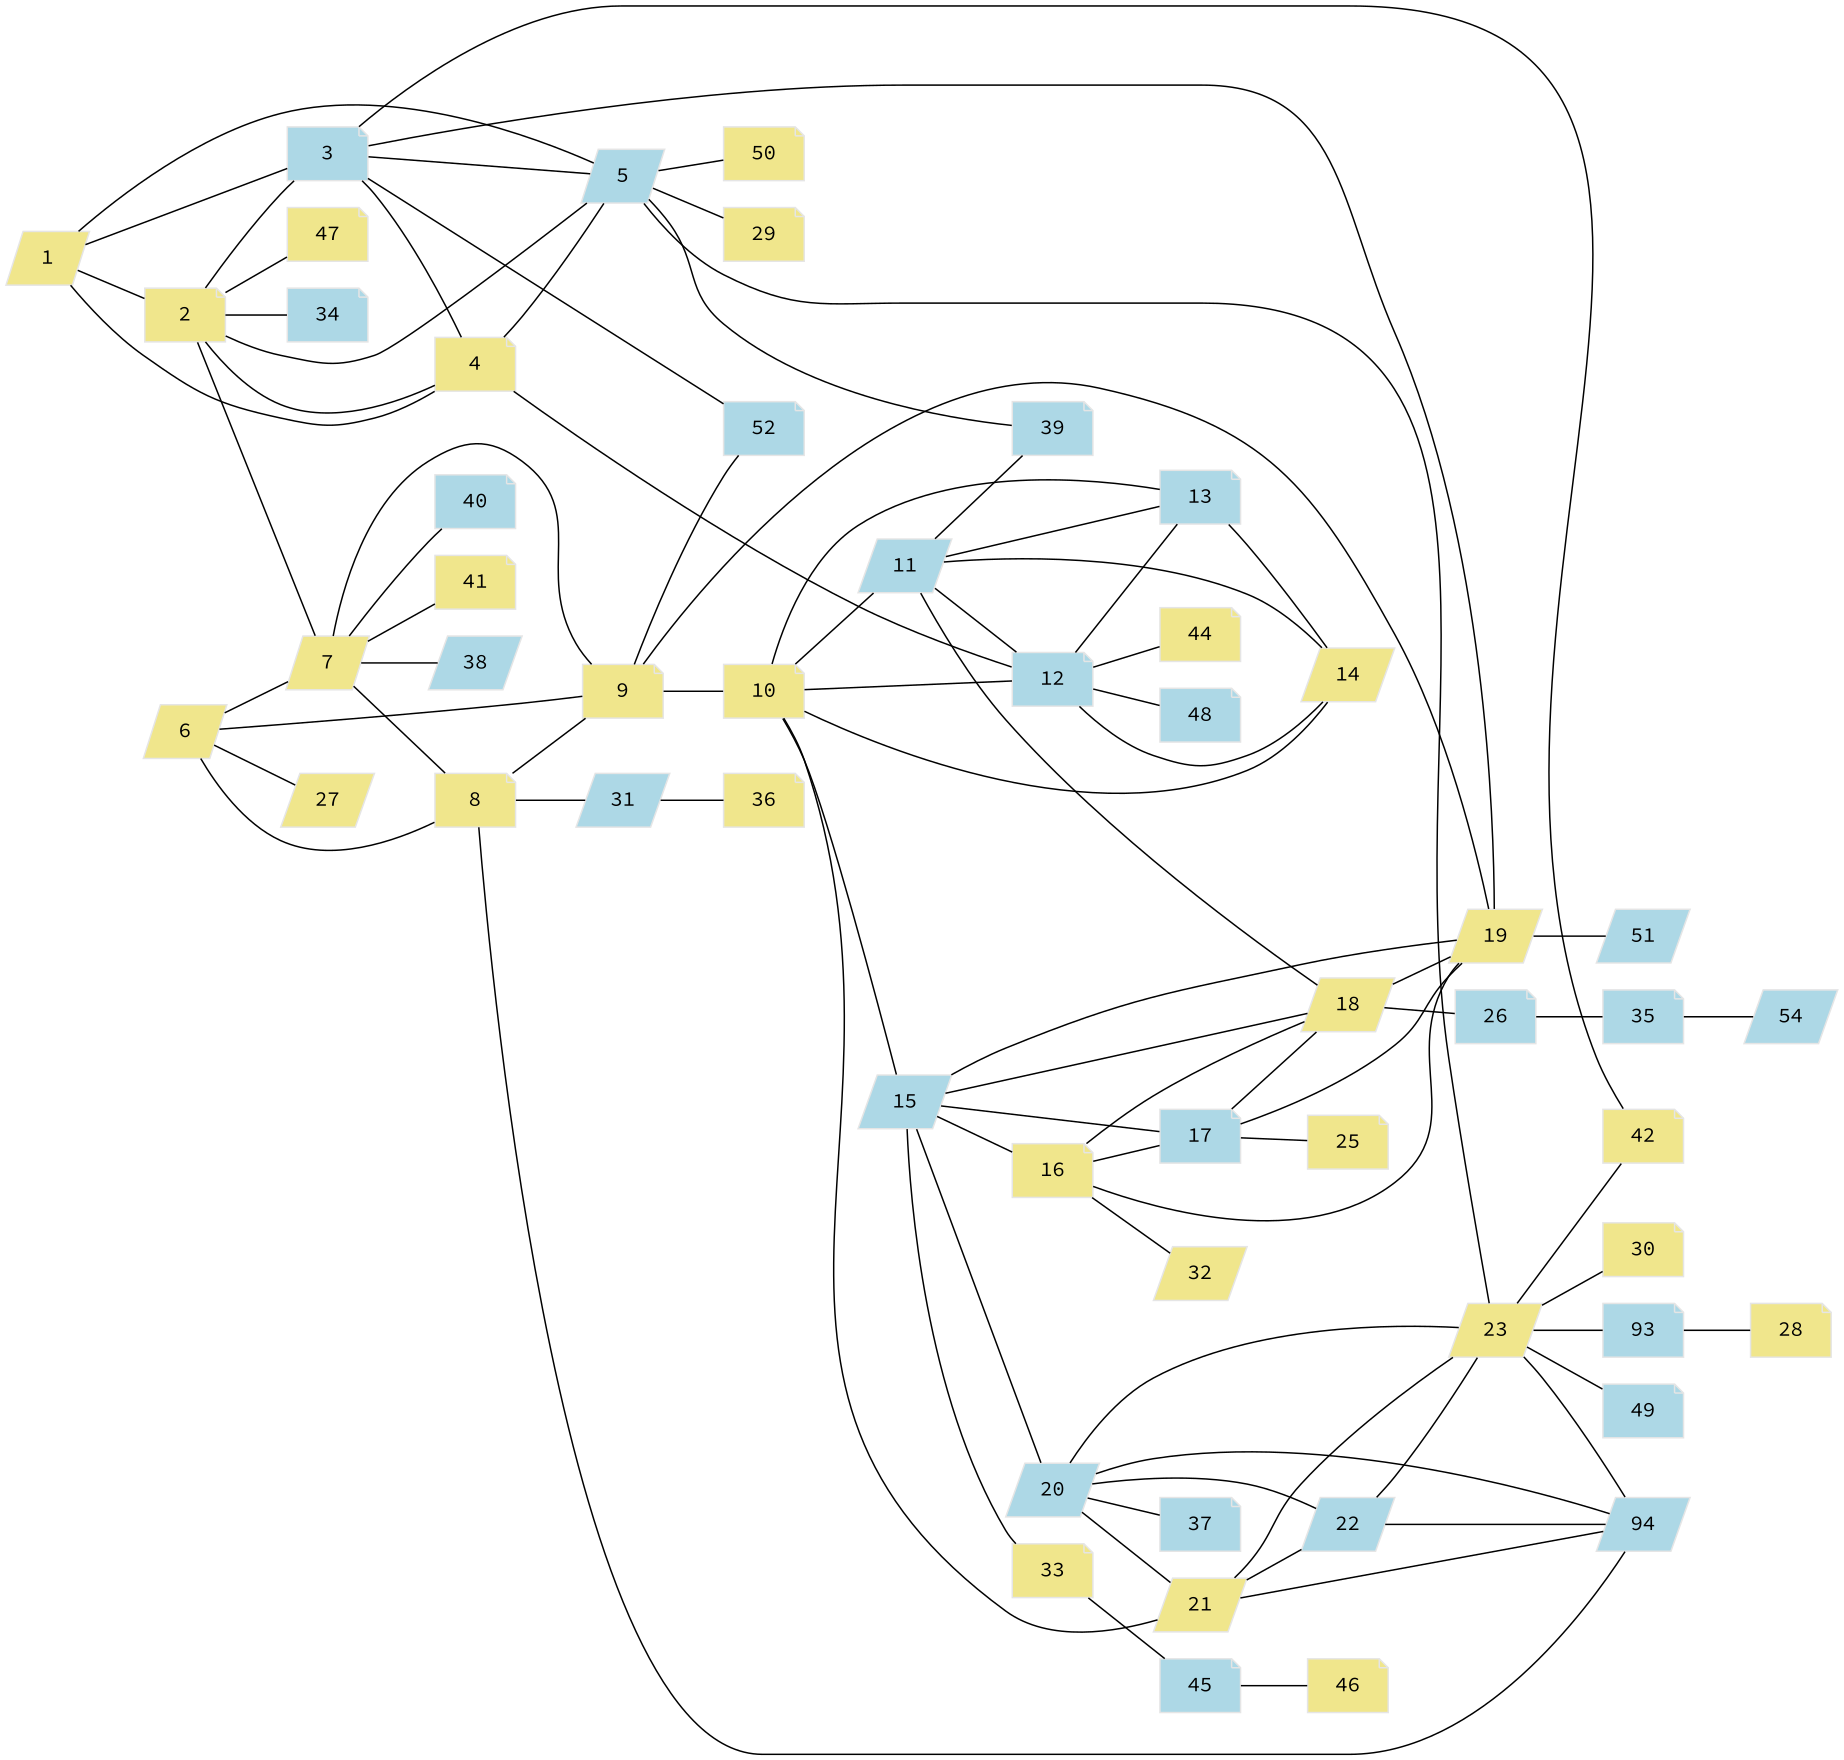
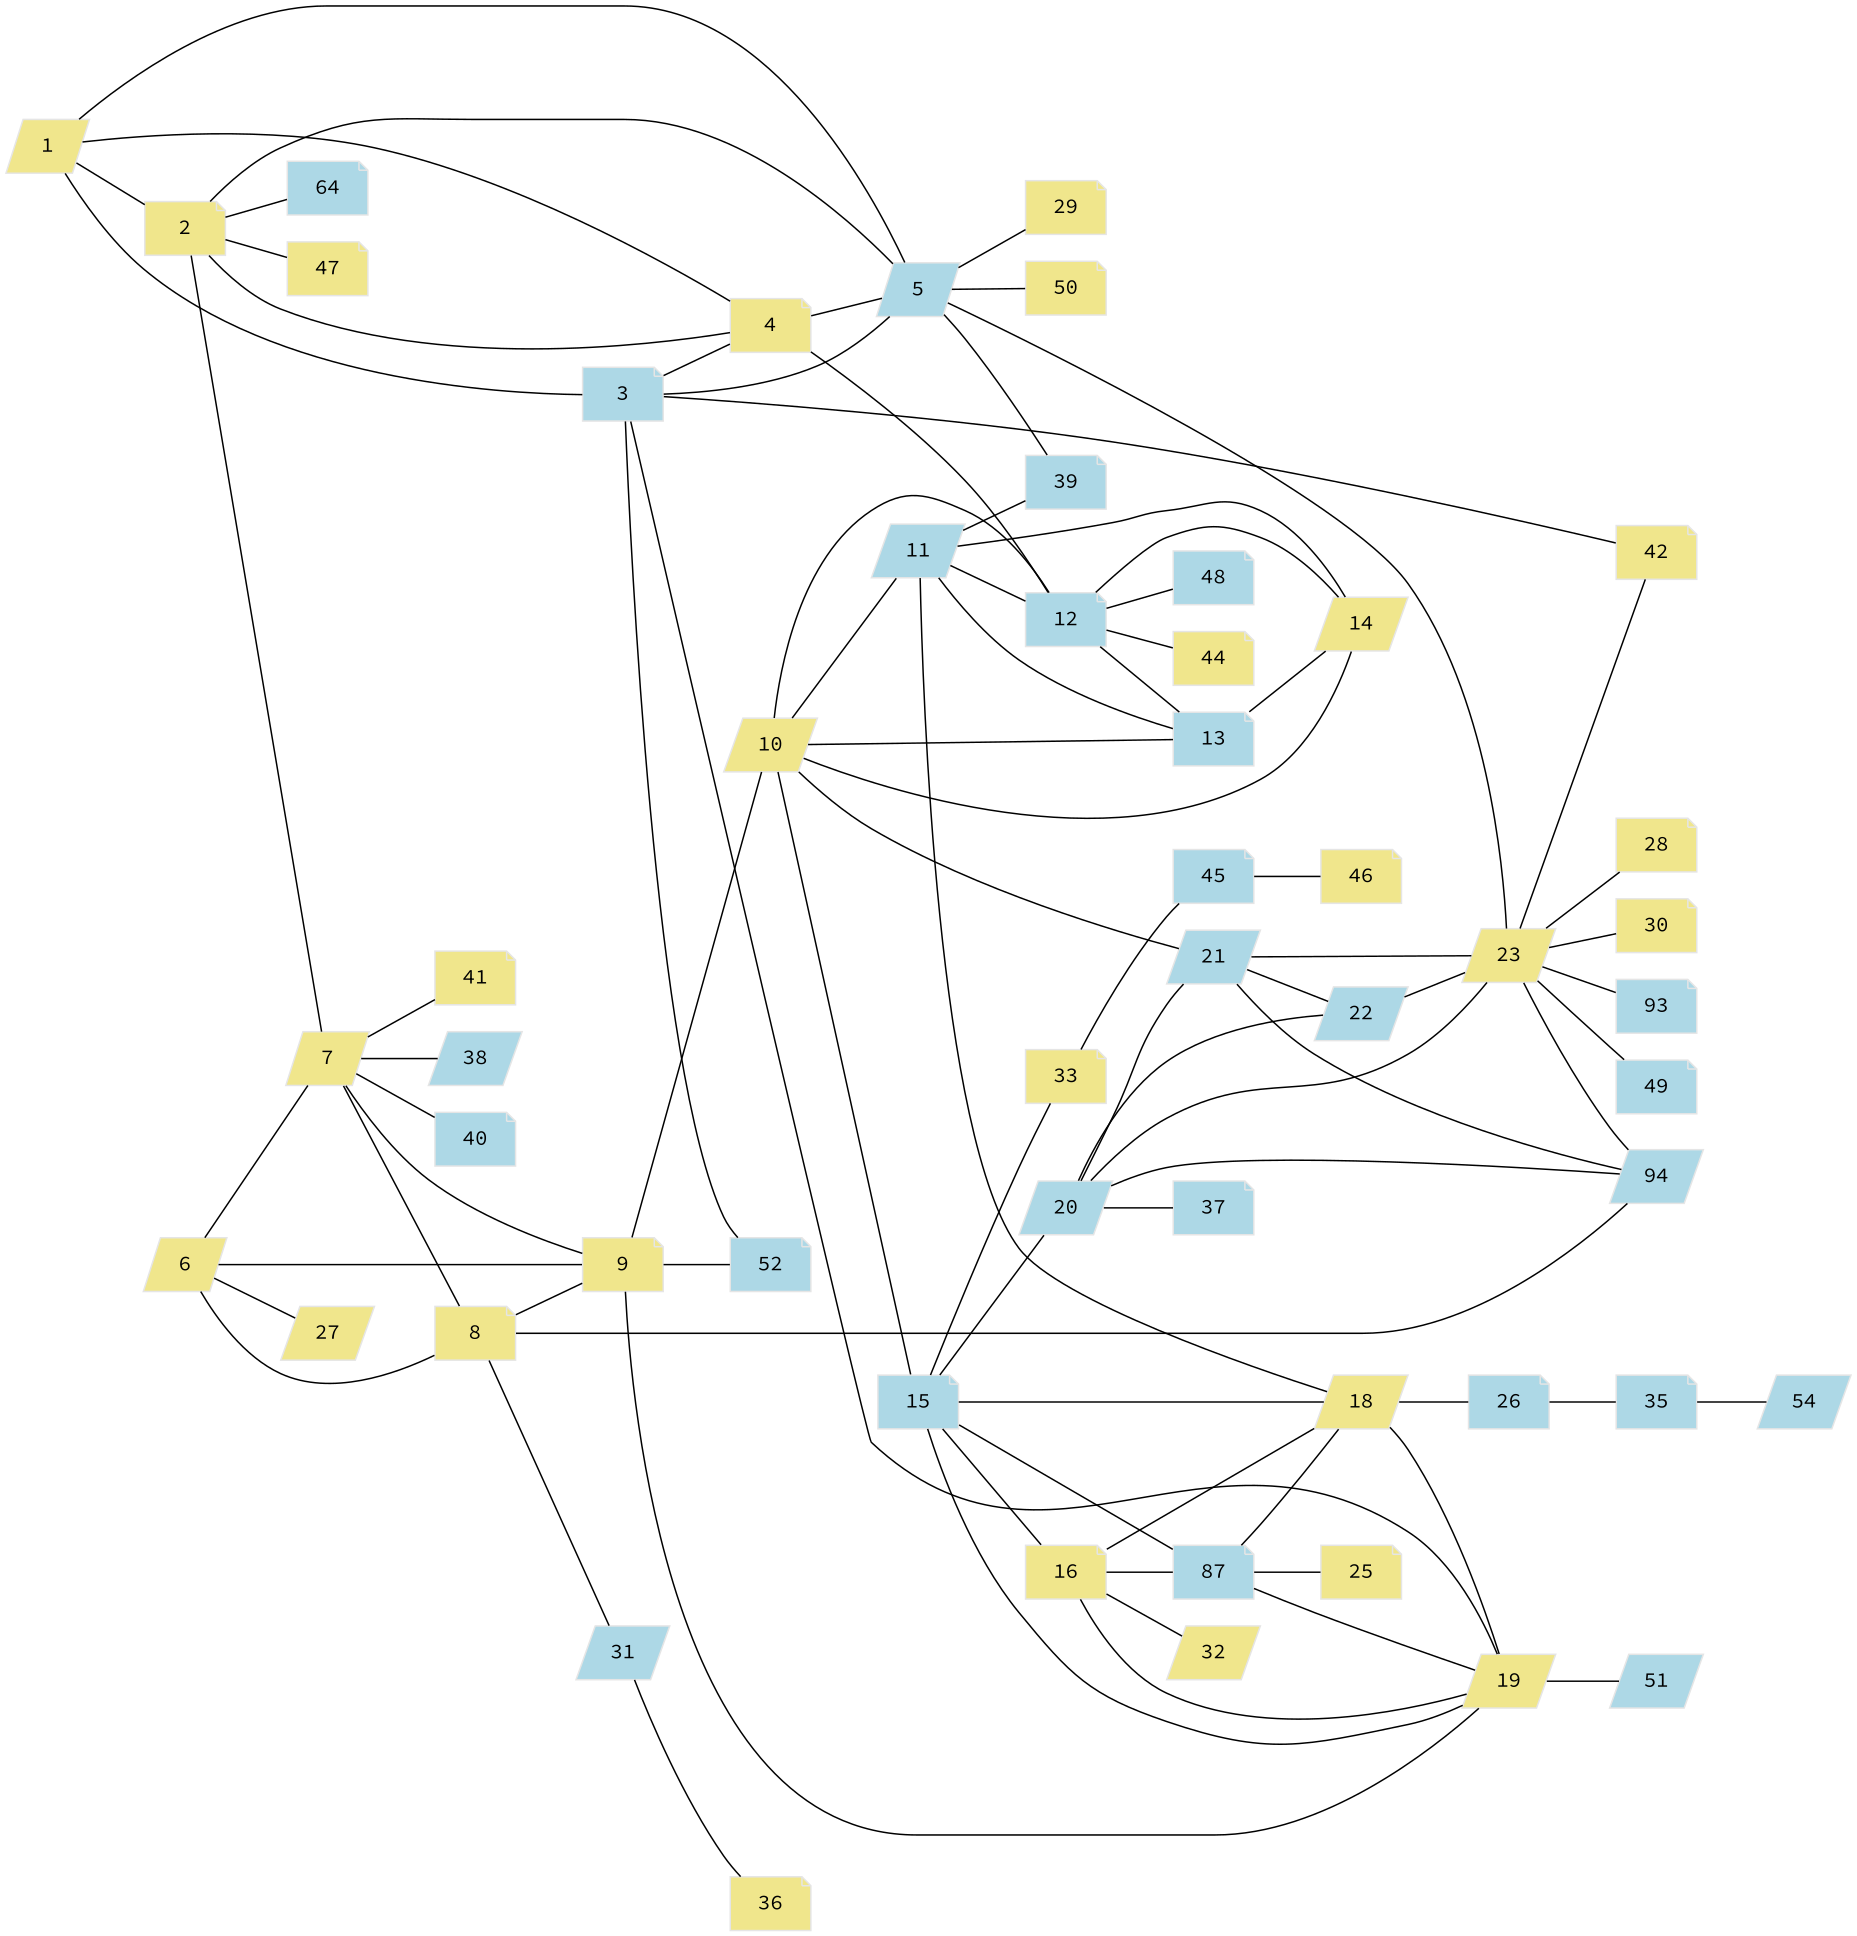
(248, 232) -> none
(328, 315) -> (328, 188)
(764, 691) -> (771, 745)
(905, 1102) -> (918, 1402)
(1200, 1136) -> (1214, 1572)
(1717, 1330) -> (1583, 900)
(1495, 1524) -> none
(1200, 1605) -> (1214, 957)
